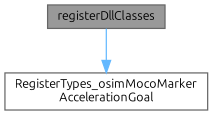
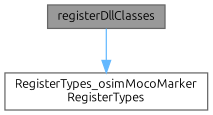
(106, 91) -> (106, 91)
